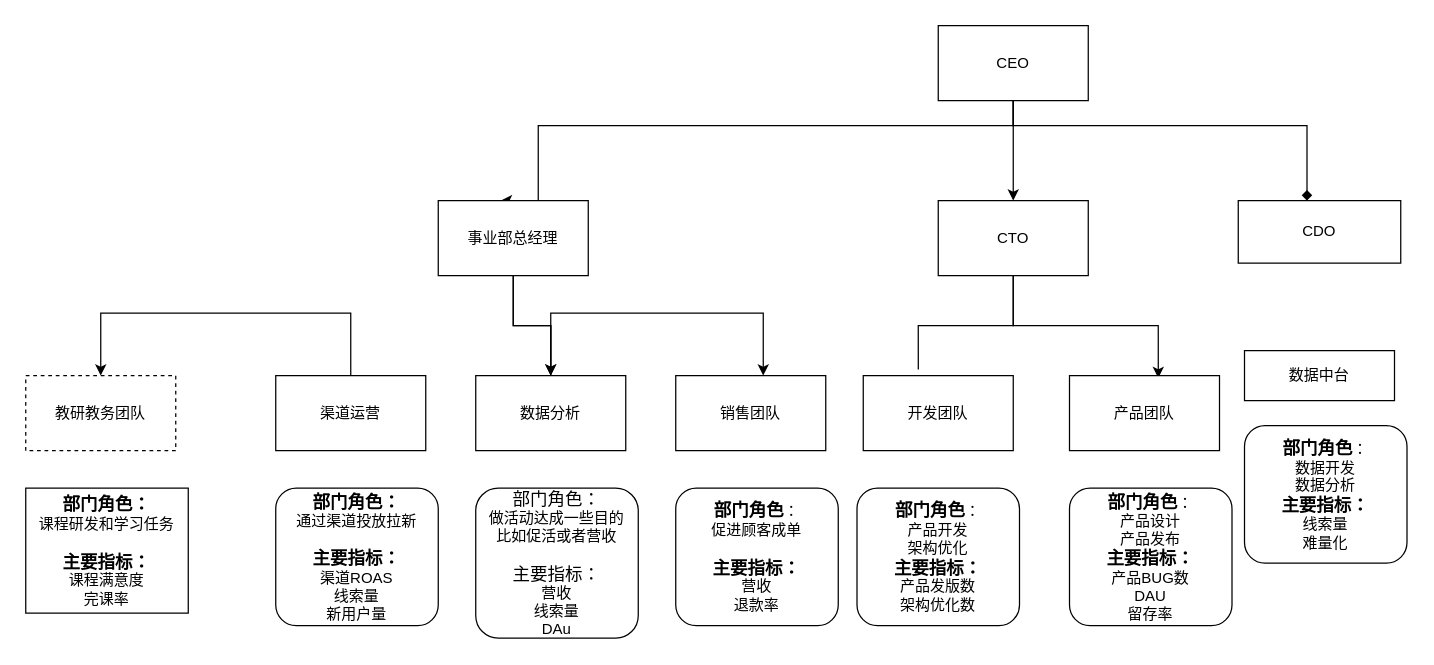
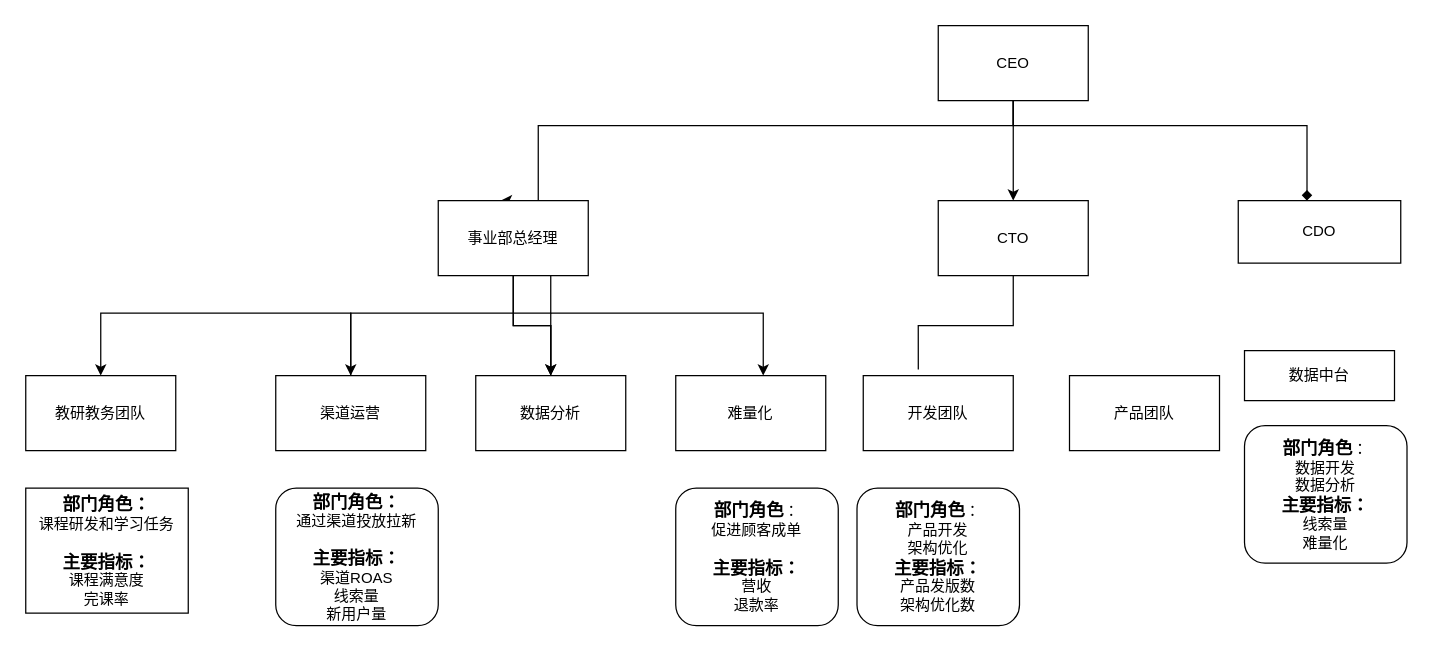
none -> (470, 313)
(1108, 326) -> none
(101, 413) -> (101, 413)
(751, 413) -> (751, 413)
(1151, 557) -> none
(557, 563) -> none
